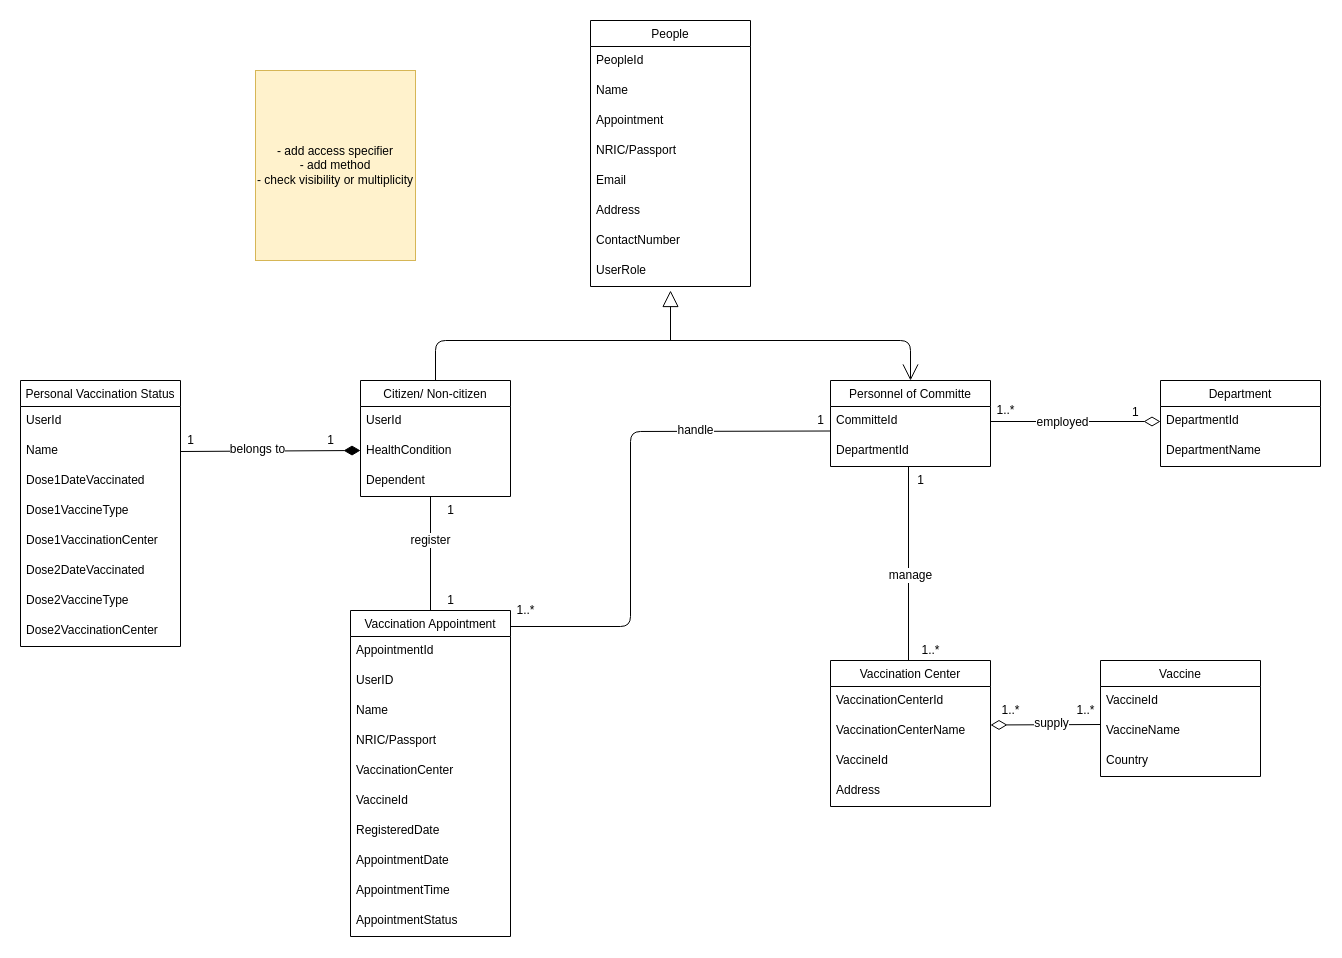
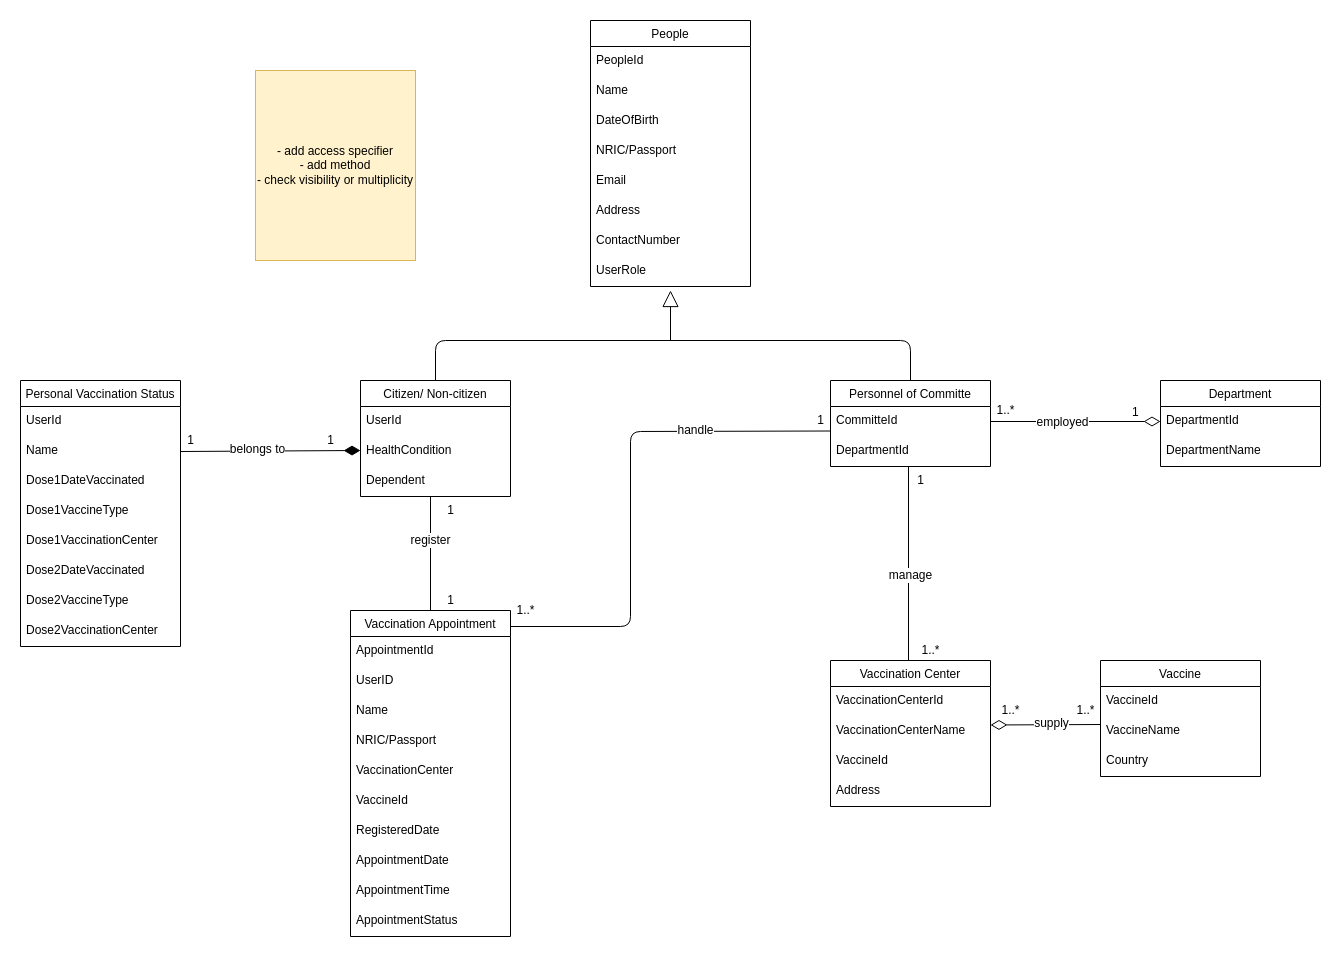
(631, 120) -> (631, 120)
(911, 375) -> (911, 375)
